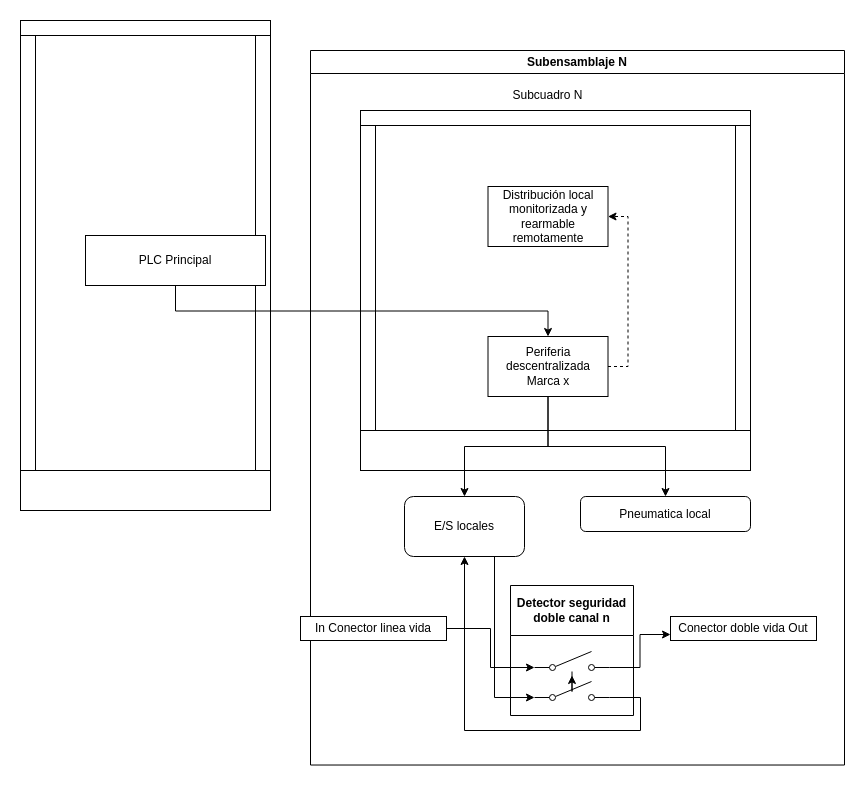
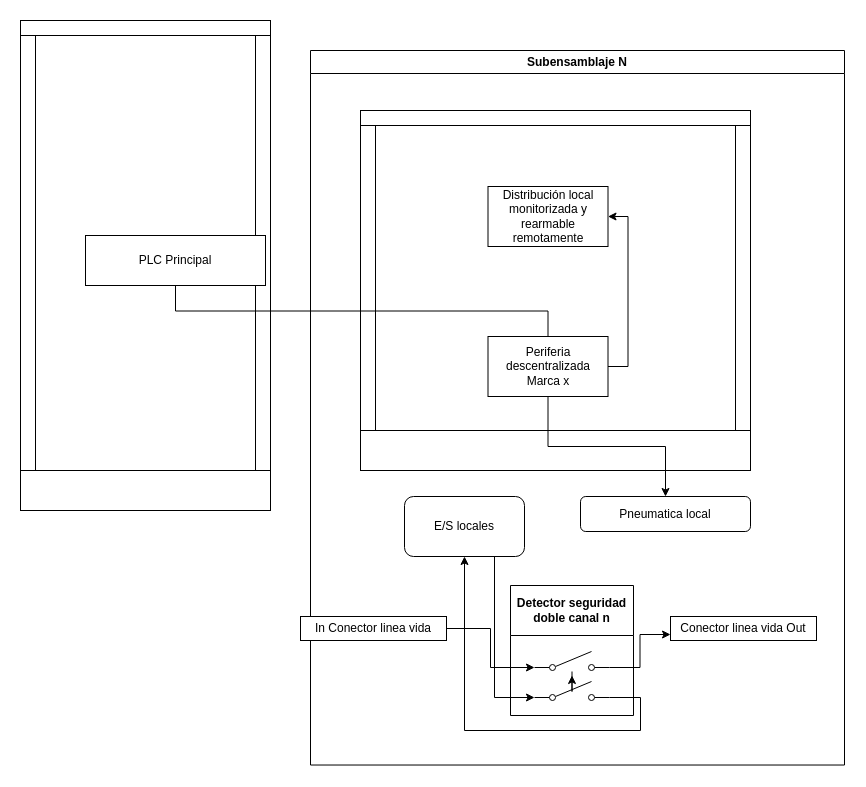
(548, 96) -> none
(628, 296) -> (628, 296)
(548, 328) -> (548, 330)
(484, 447) -> none
(744, 629) -> (744, 629)
